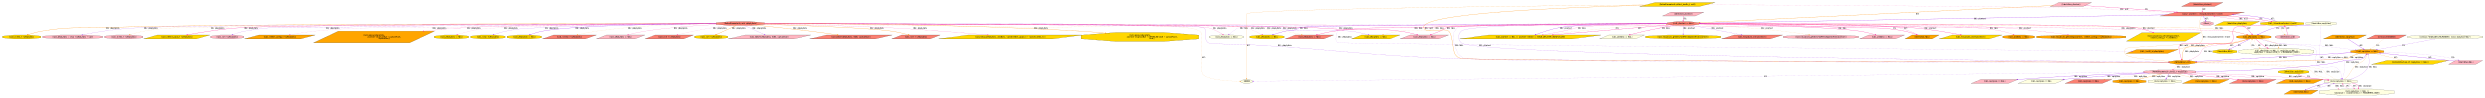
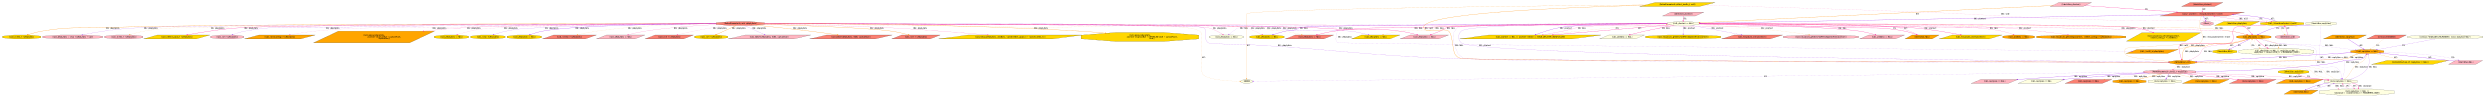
(1940, 6) -> (1985, 15)
(2249, 18) -> (2249, 18)
(1683, 24) -> (1683, 24)
(280, 37) -> (280, 37)
